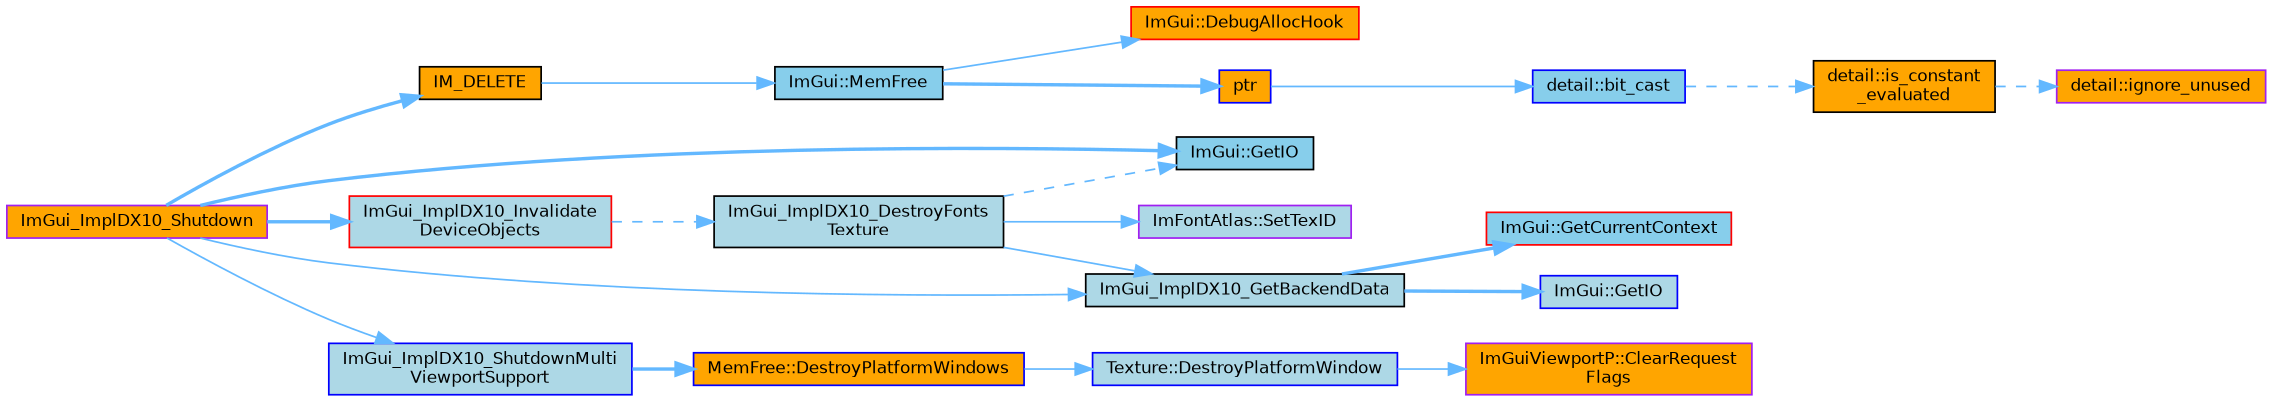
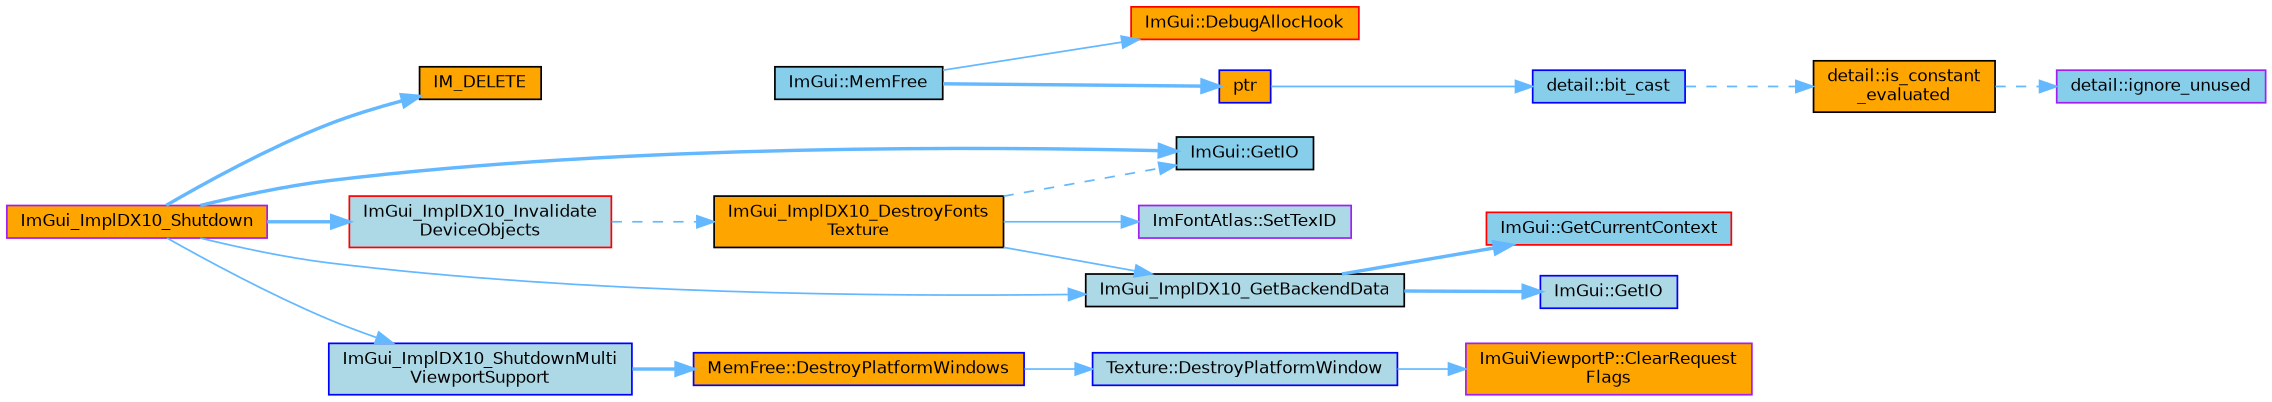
(649, 83) -> none
(2161, 86) -> (2161, 86)
(859, 222) -> (859, 222)
